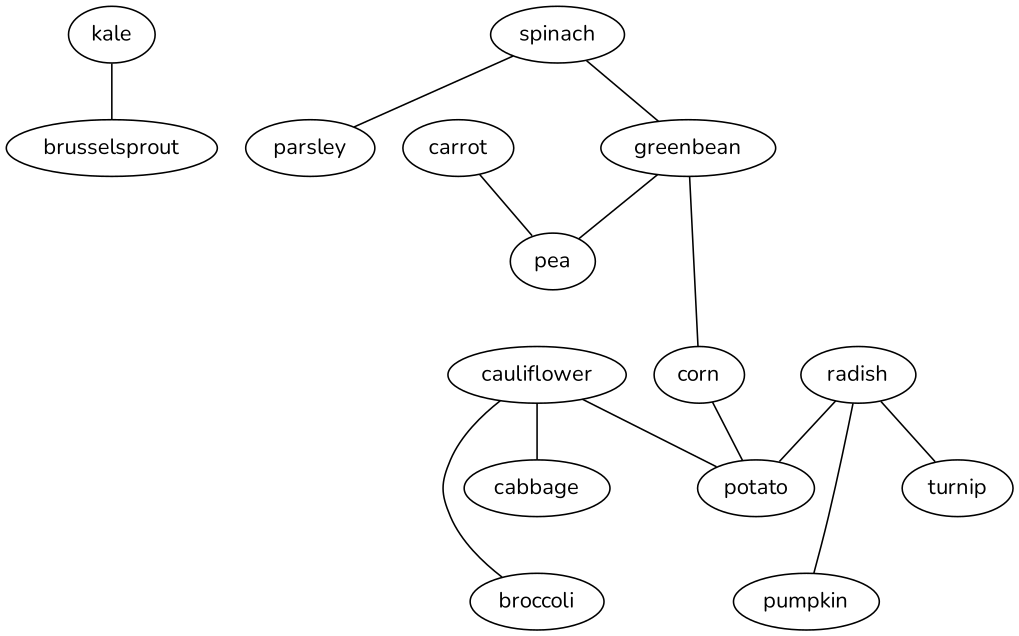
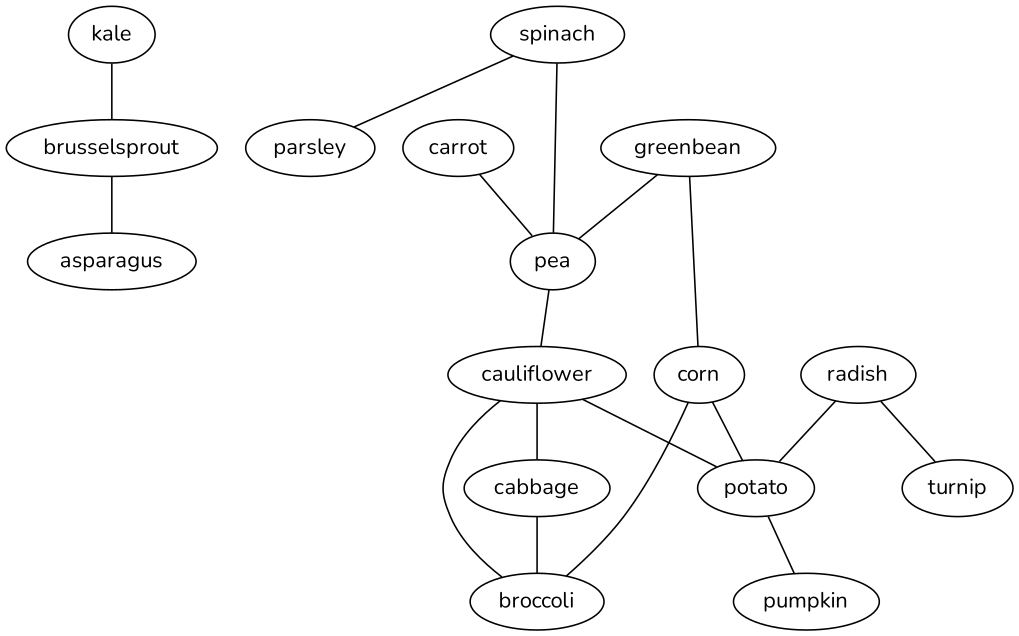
(623, 91) -> (555, 148)
none -> (112, 261)
none -> (545, 318)
(835, 489) -> (781, 545)
none -> (638, 497)
none -> (537, 545)
